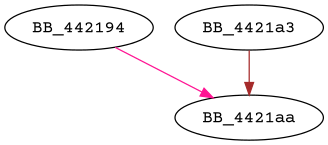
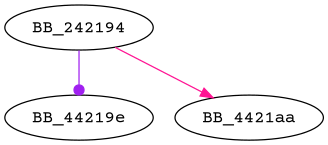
(79, 28) -> (79, 28)
(249, 28) -> none
none -> (79, 118)
